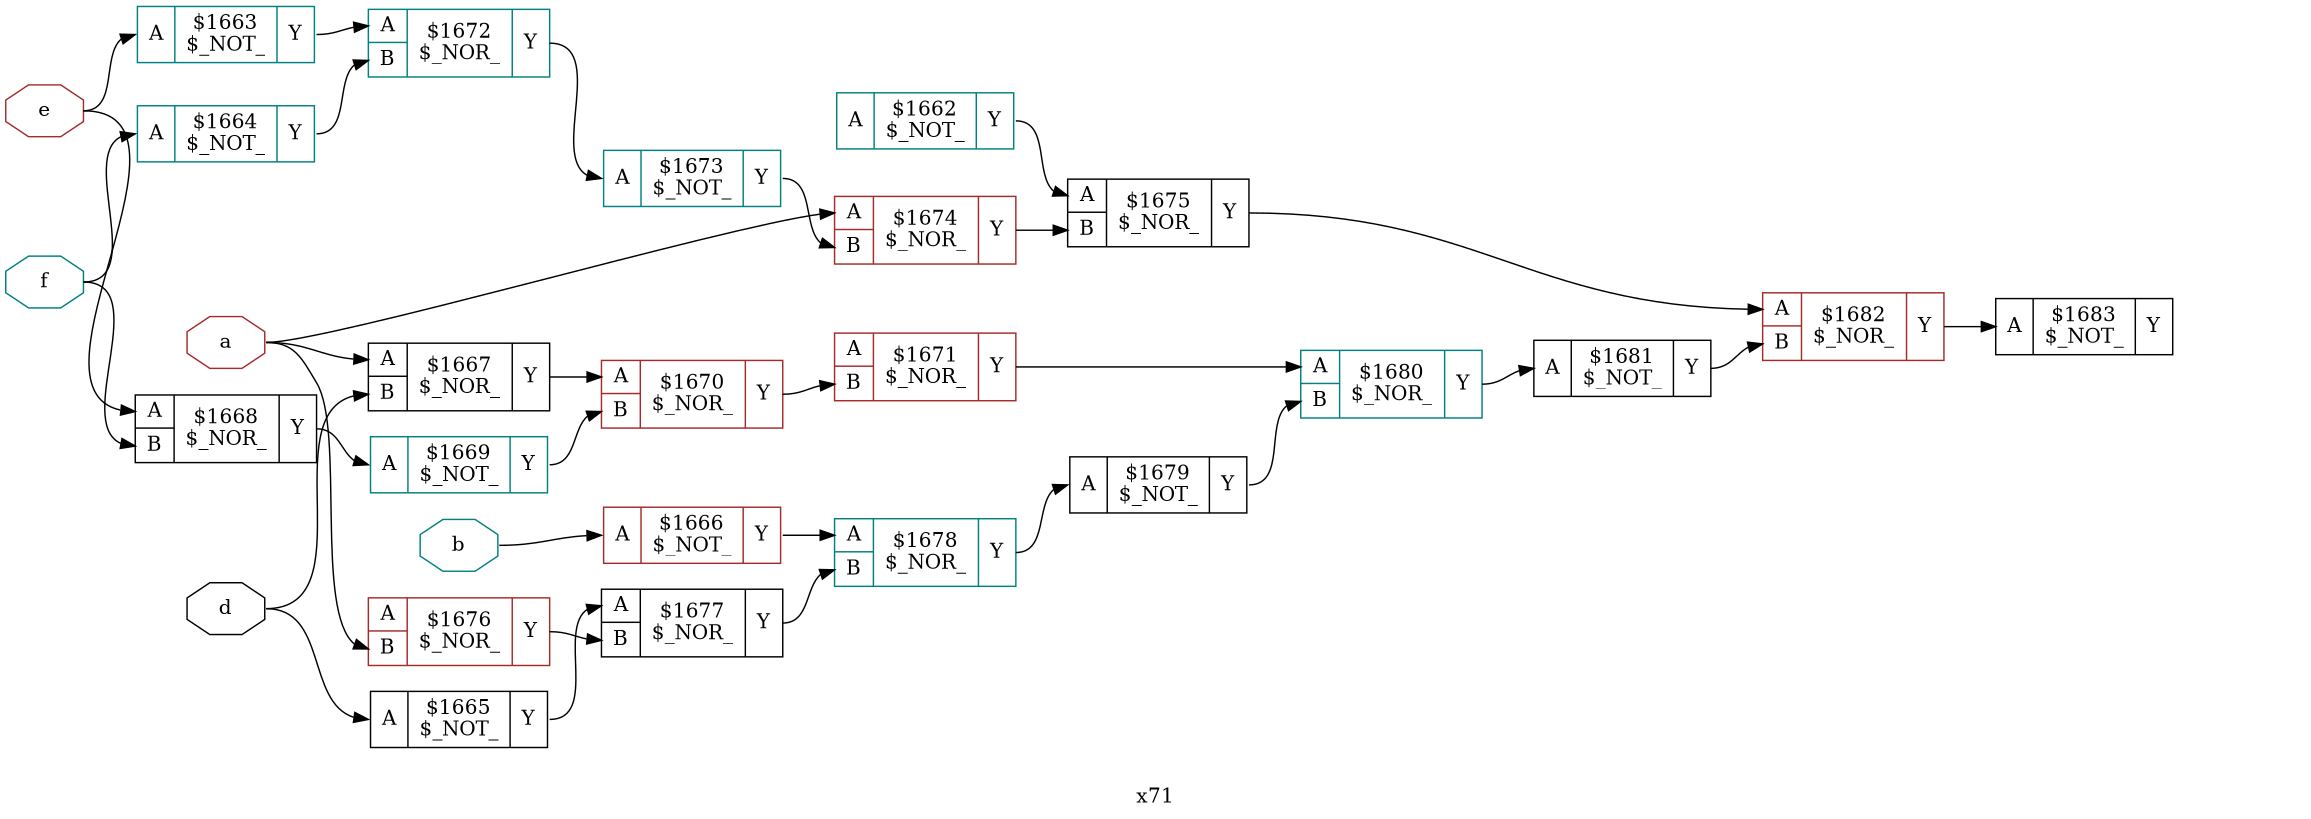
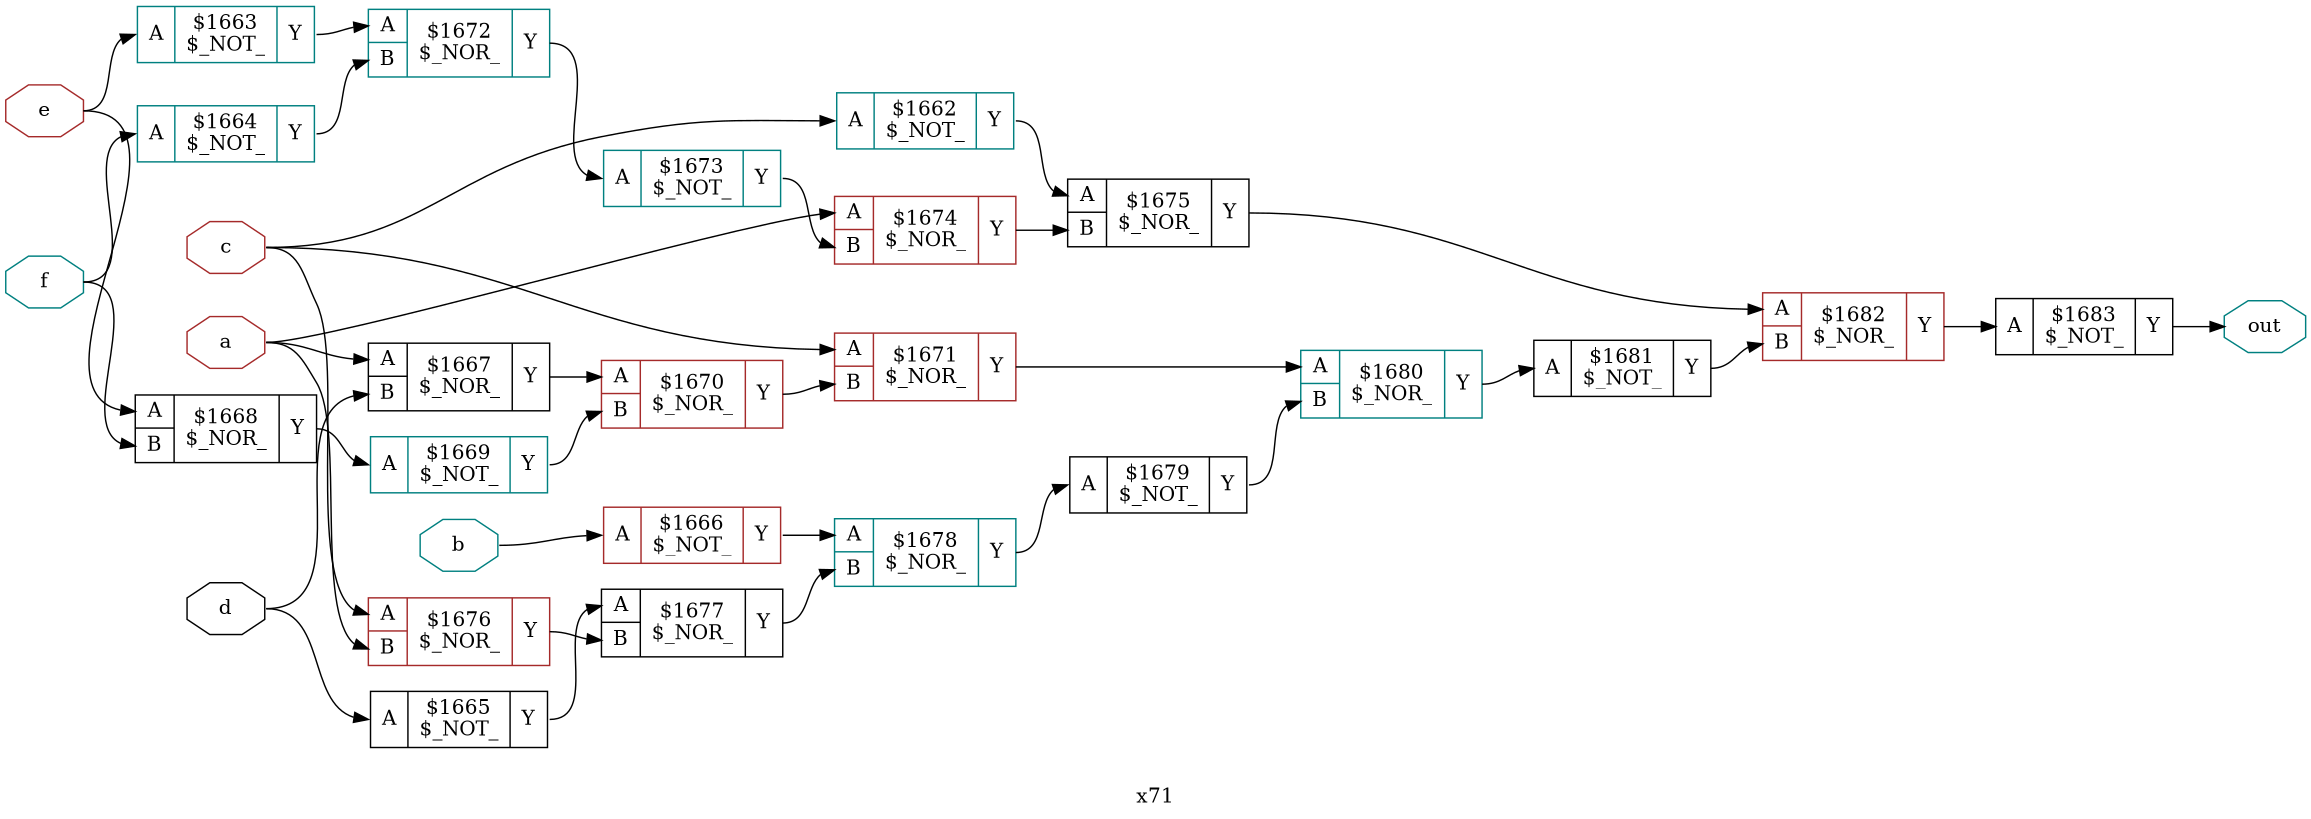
none -> (226, 247)
none -> (2265, 327)
